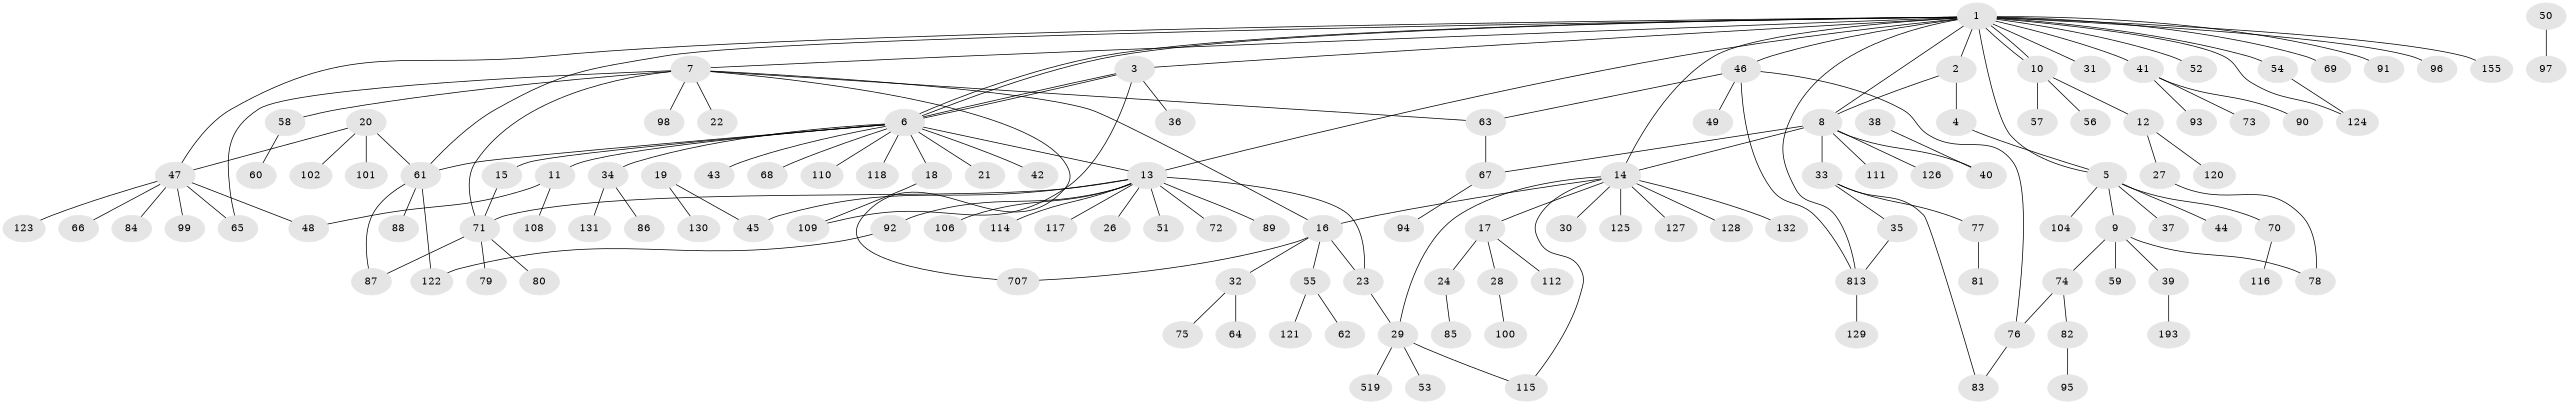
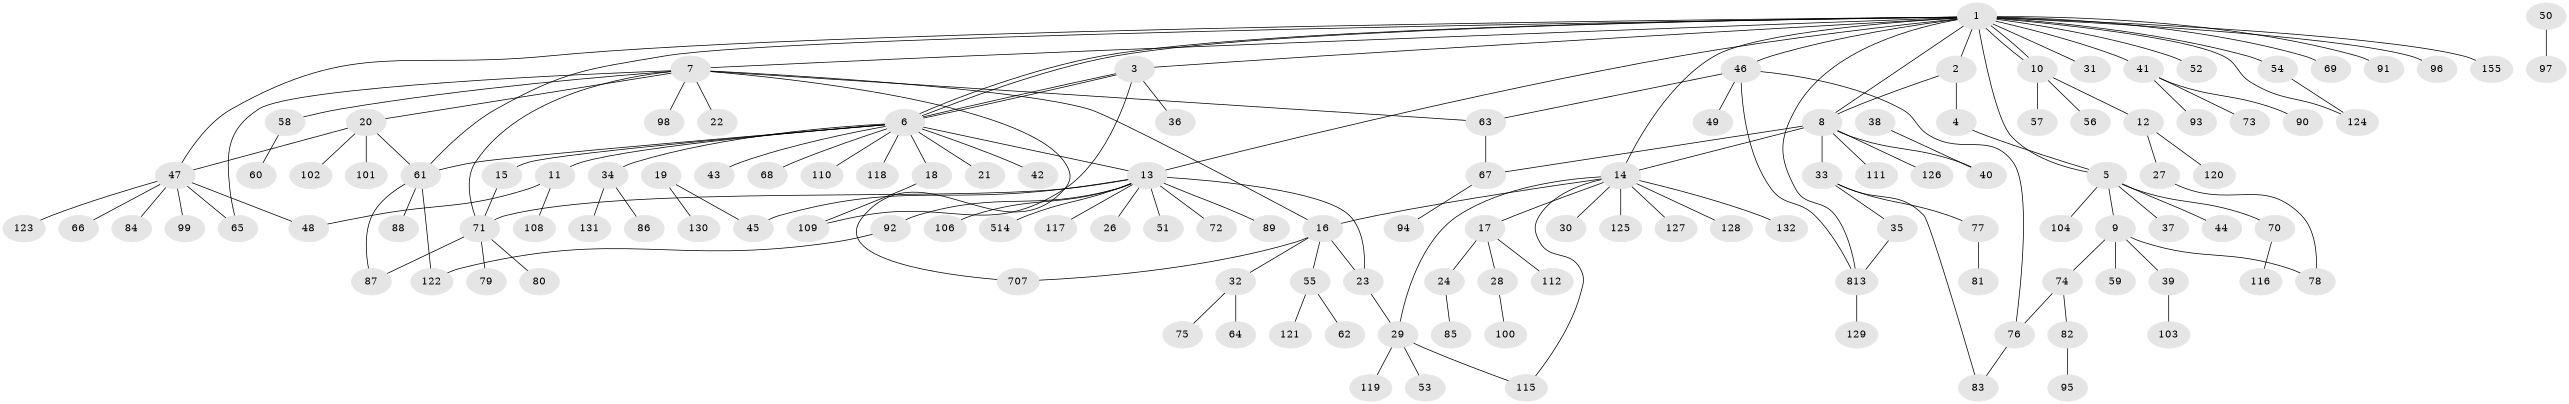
none -> (536, 95)
(1000, 229) -> (1000, 229)
(2169, 335) -> (2169, 335)
(1371, 388) -> (1371, 388)
